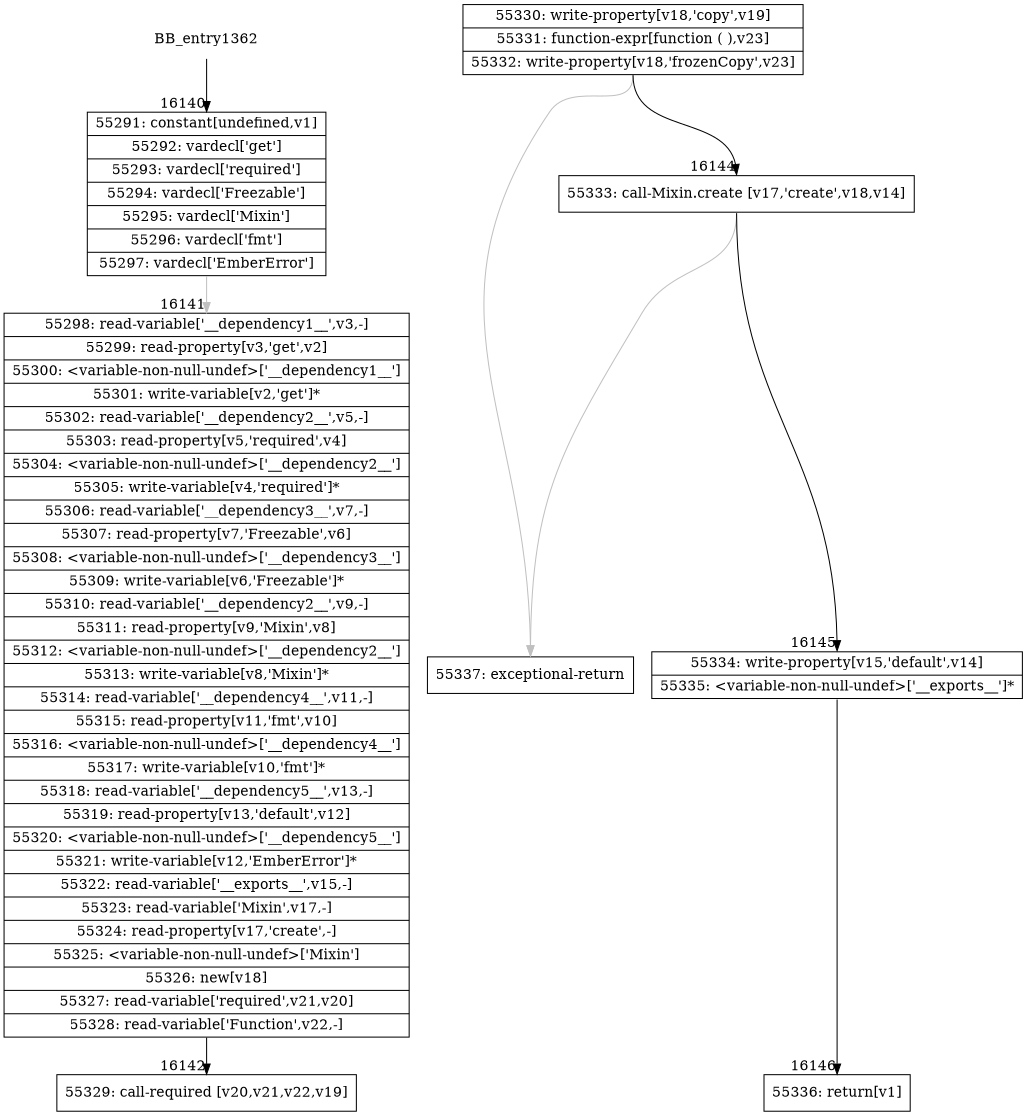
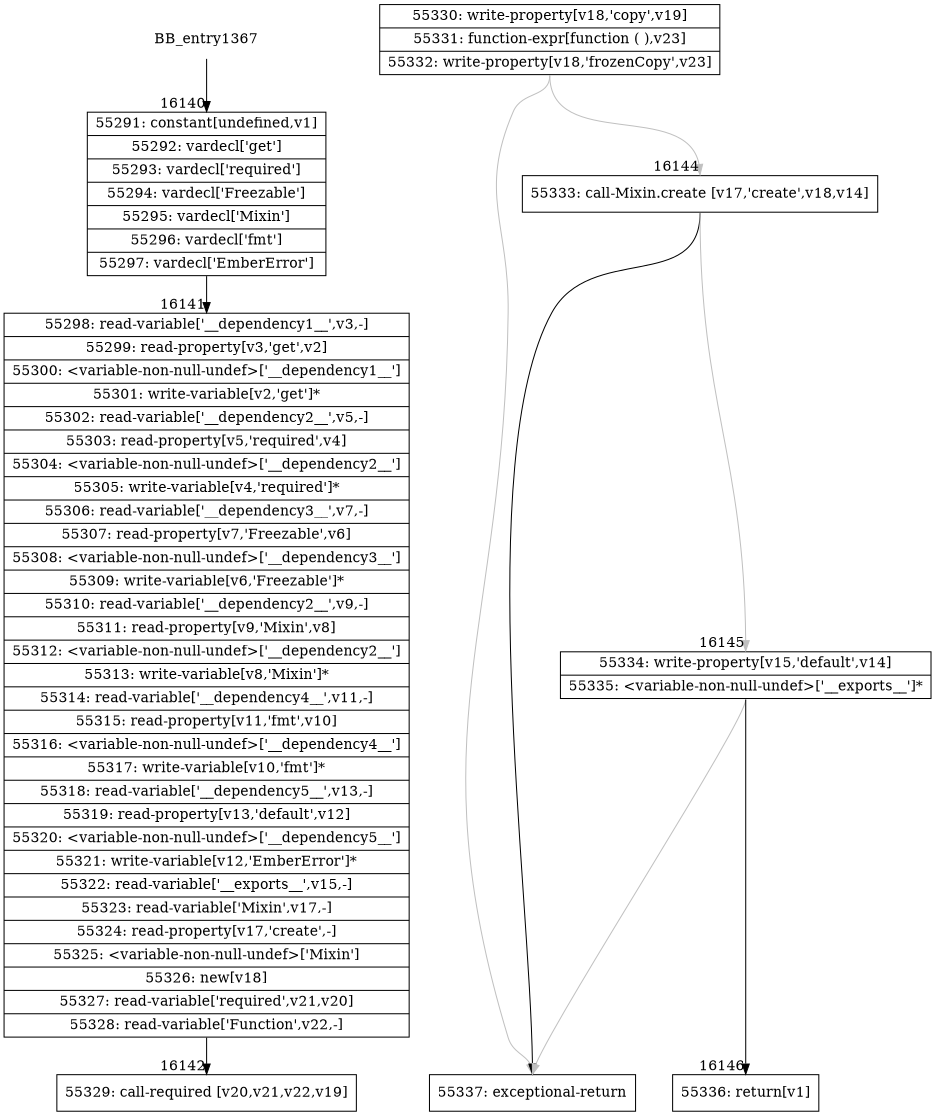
(207, 40) -> (207, 40)
(680, 123) -> (620, 124)
(207, 289) -> (207, 289)
(589, 405) -> (510, 590)
(785, 427) -> (722, 427)
none -> (642, 883)
